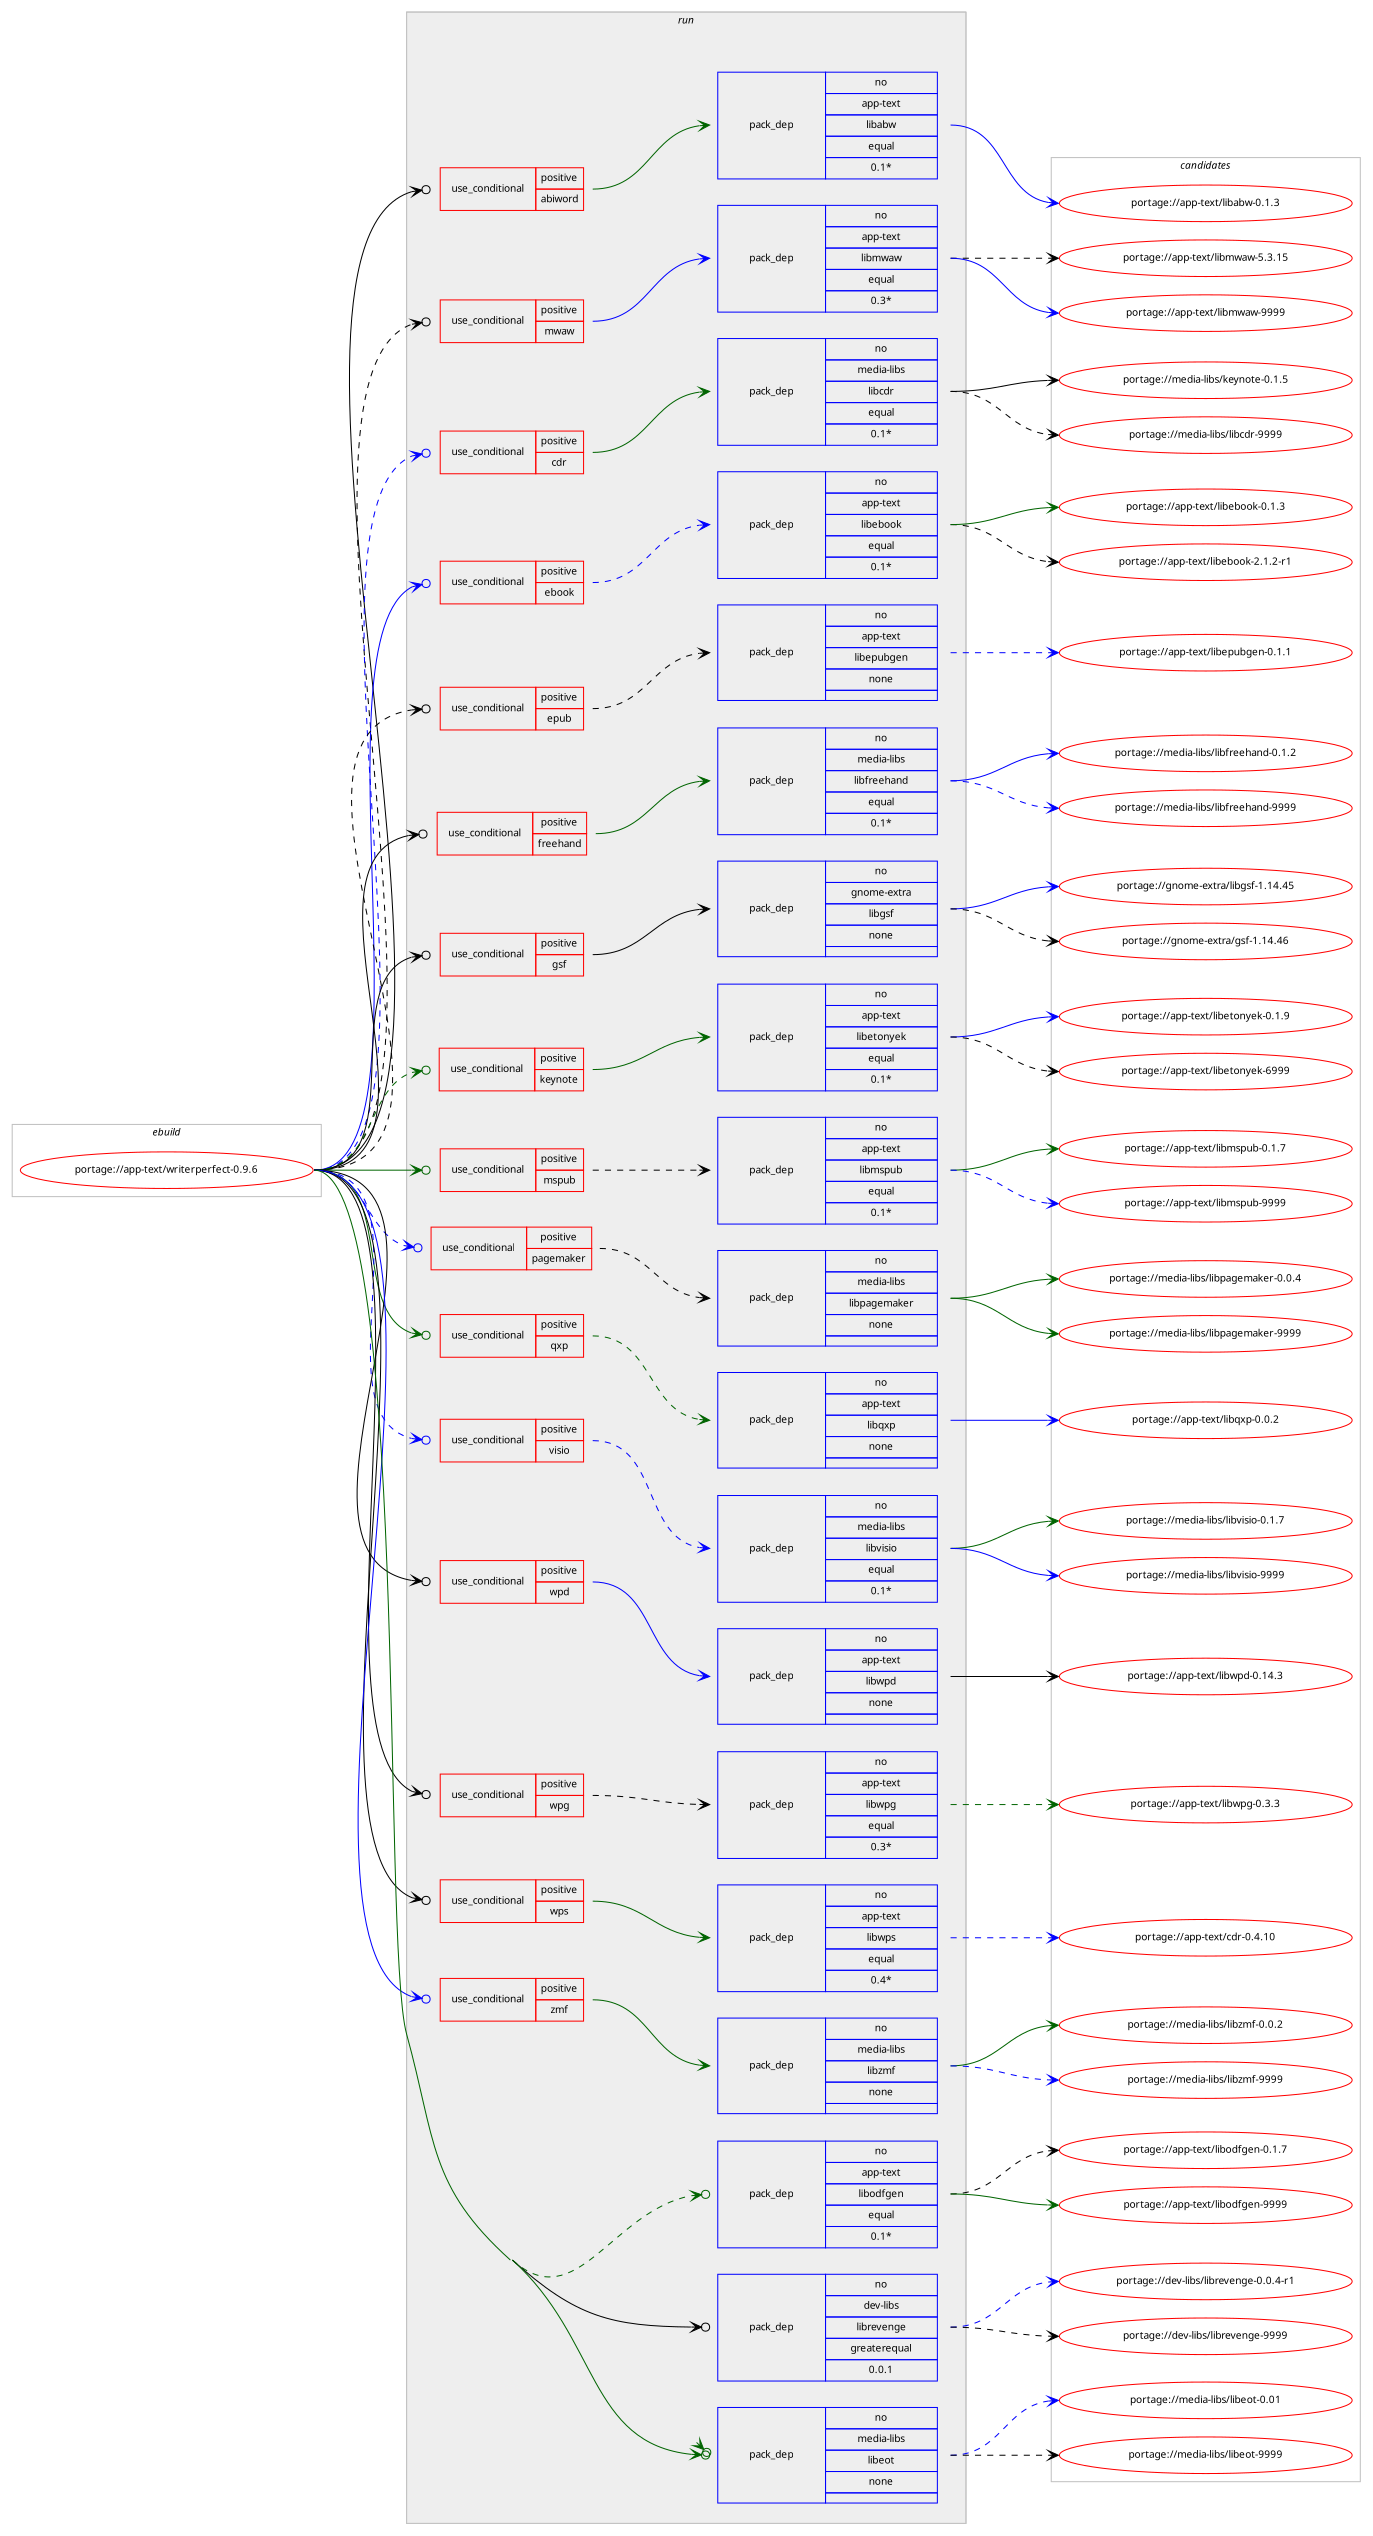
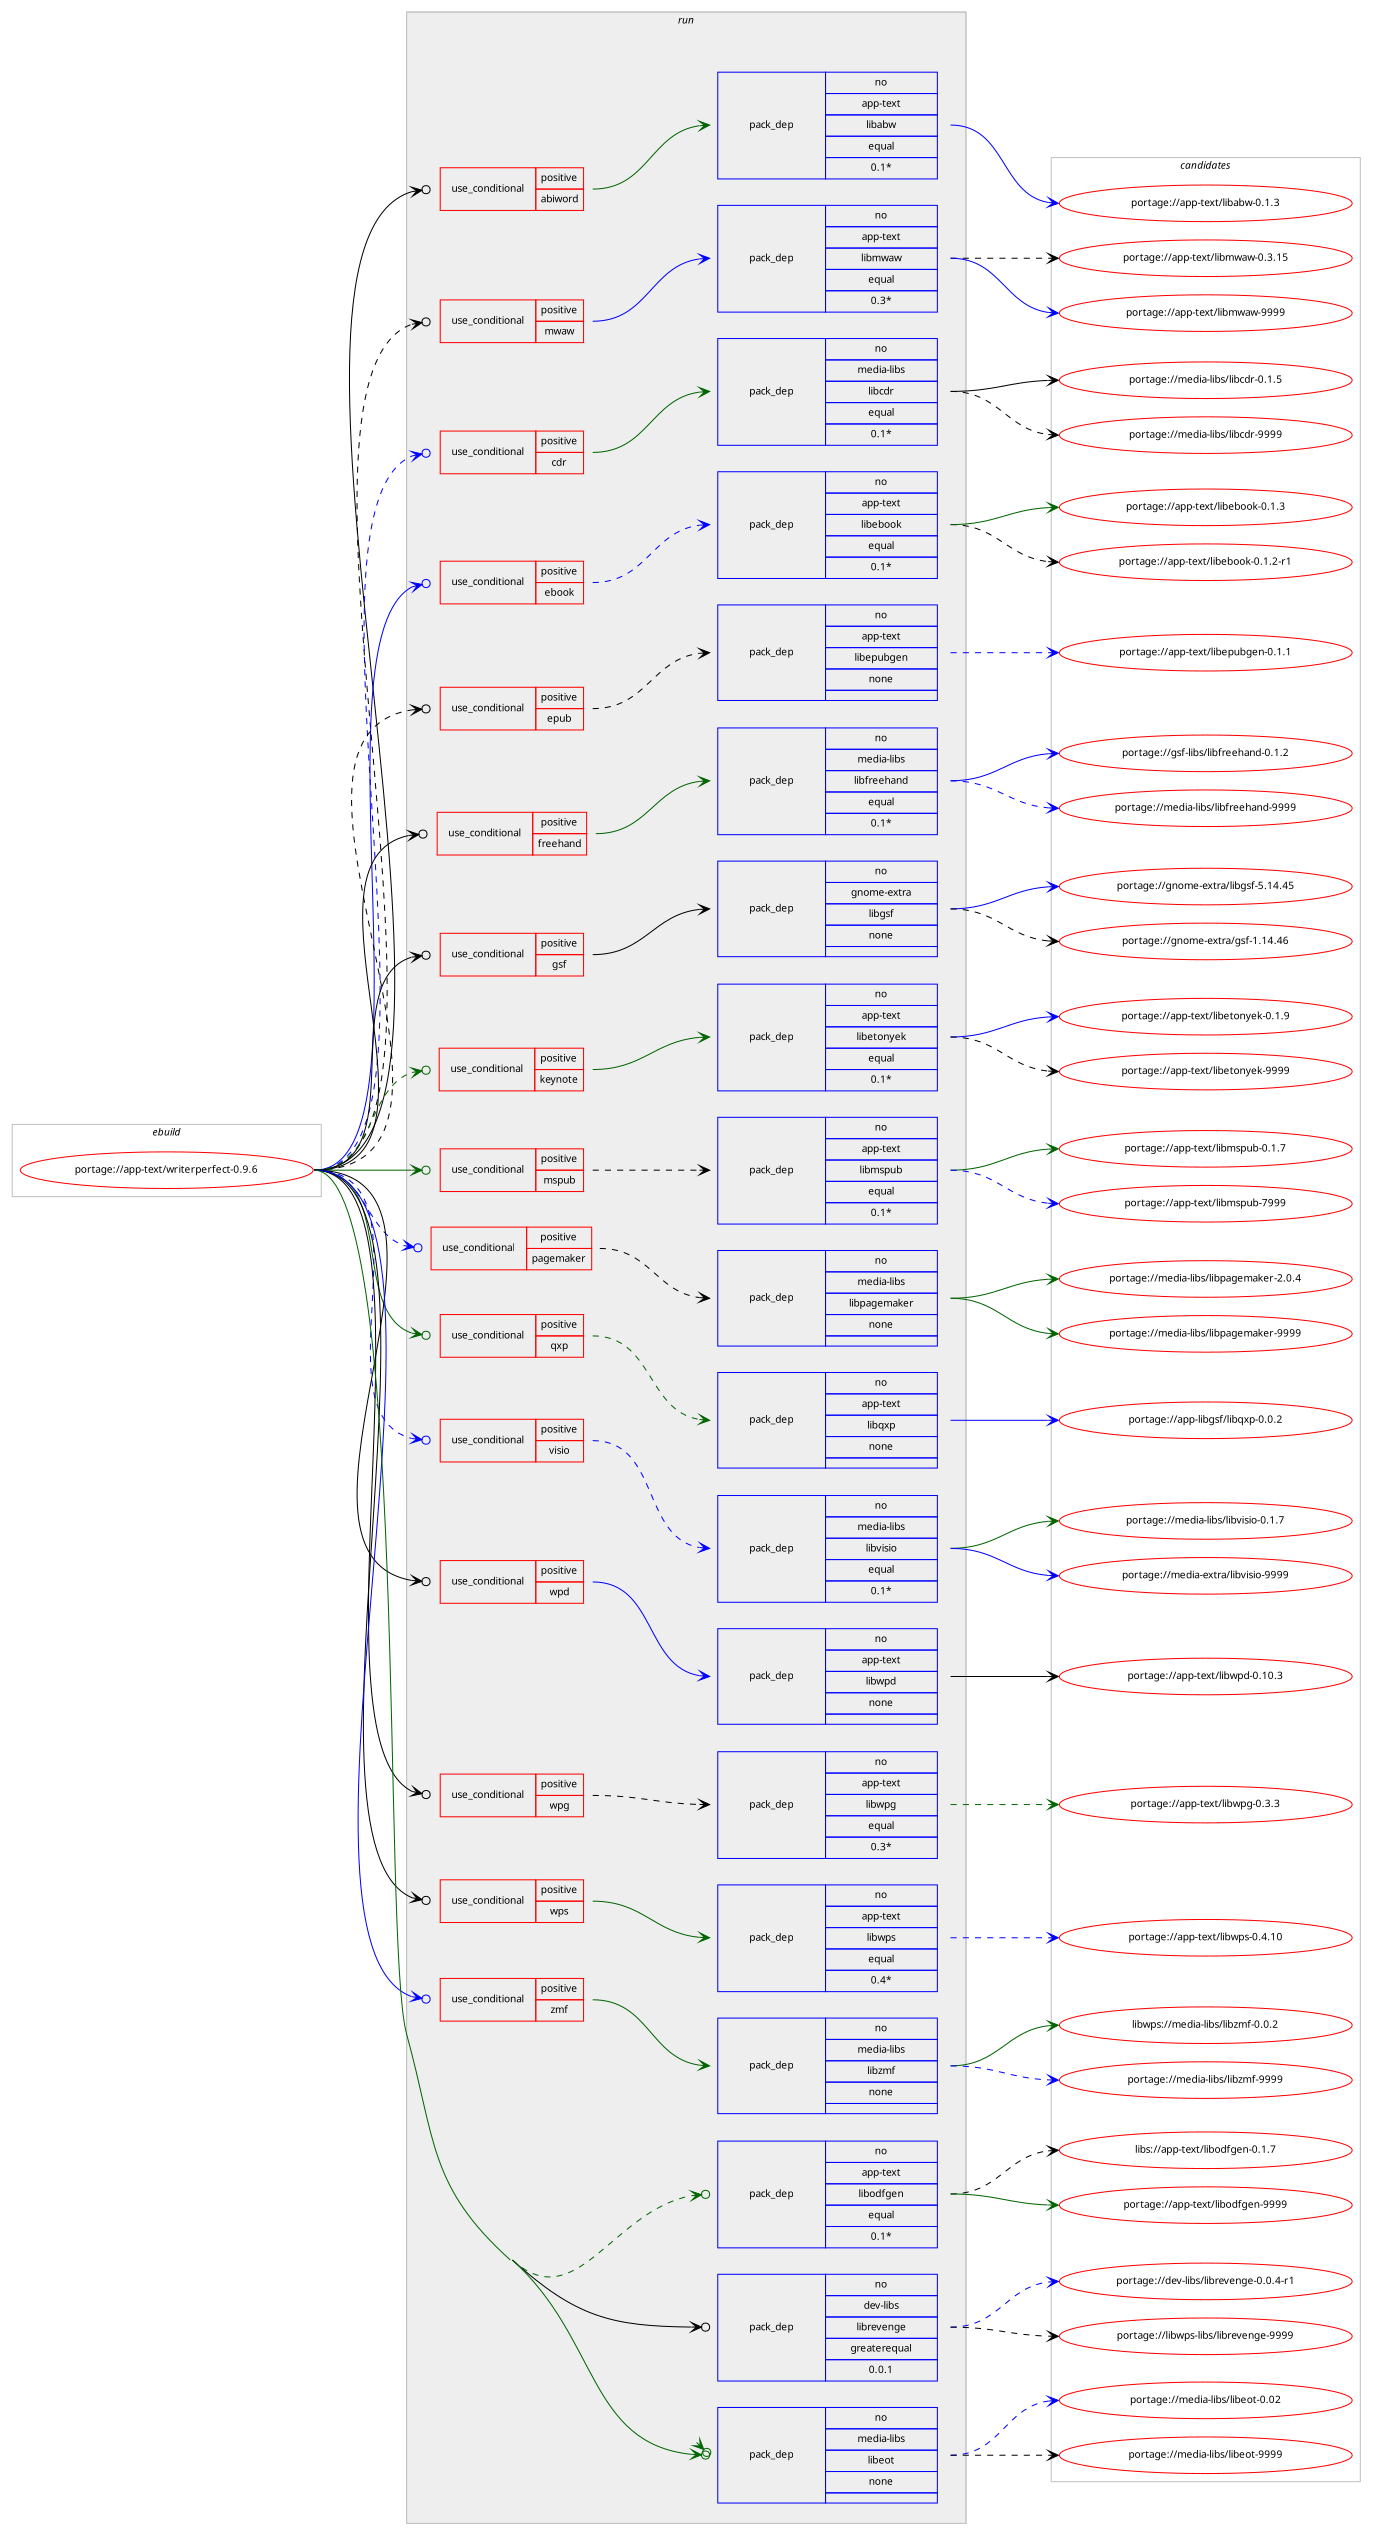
(1206, 258) -> (1206, 258)
(1206, 380) -> (1206, 380)
(1206, 562) -> (1206, 562)
(1206, 753) -> (1206, 753)
(1206, 887) -> (1206, 887)
(1206, 1072) -> (1206, 1072)
(1206, 1204) -> (1206, 1204)
(1206, 1279) -> (1206, 1279)
(1206, 1420) -> (1206, 1420)
(1206, 1576) -> (1206, 1576)
(1206, 1676) -> (1206, 1676)
(1206, 1938) -> (1206, 1938)
(1206, 2025) -> (1206, 2025)
(1206, 2150) -> (1206, 2150)
(1206, 2336) -> (1206, 2336)
(1206, 2400) -> (1206, 2400)
